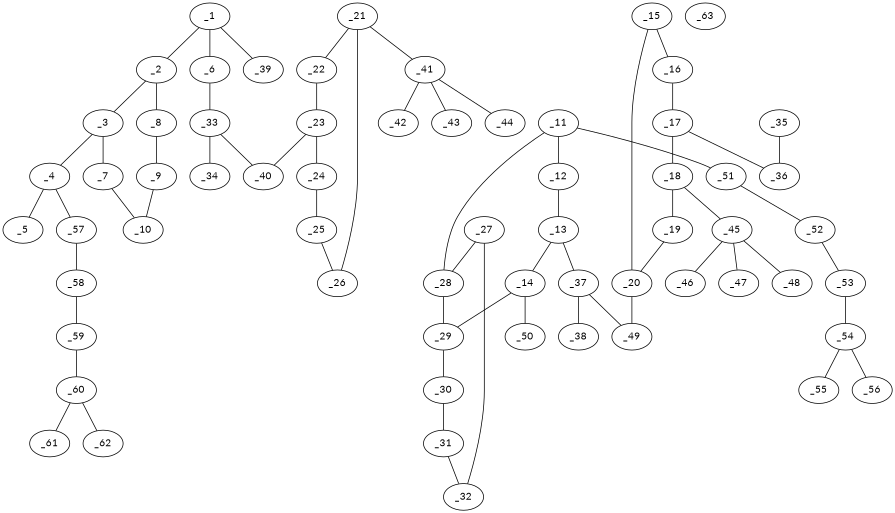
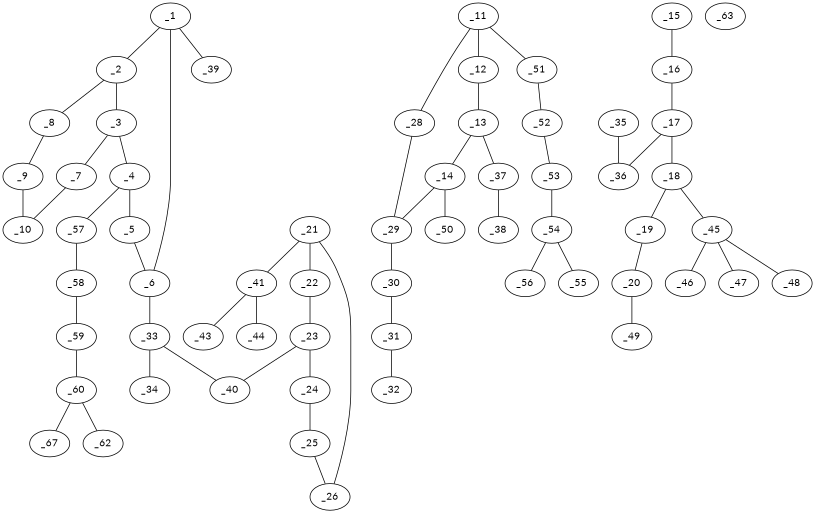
(398, 123) -> none
(632, 149) -> none
(484, 230) -> none
none -> (140, 256)
(605, 310) -> none
(50, 444) -> (50, 444)
